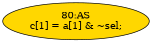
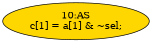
(76, 21) -> (76, 21)
